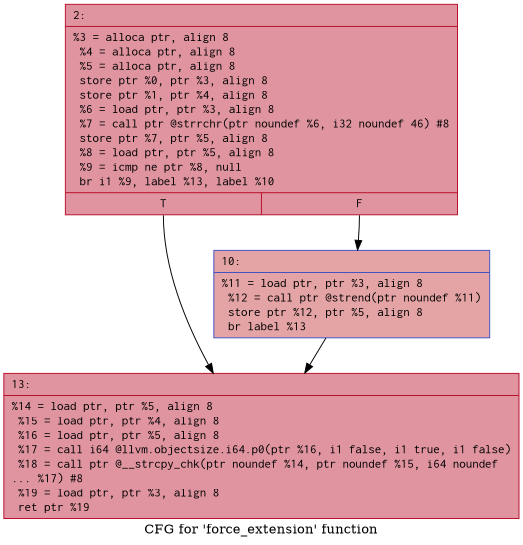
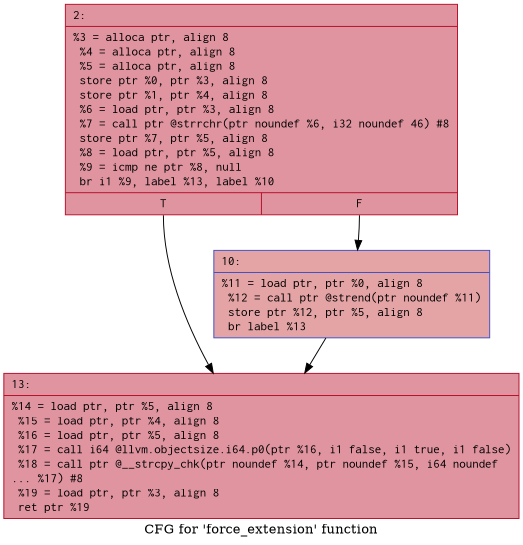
(322, 283) -> (322, 283)
